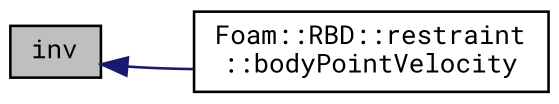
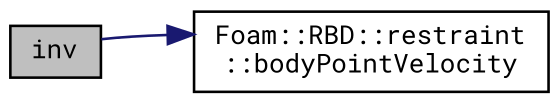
(161, 68) -> (134, 36)
